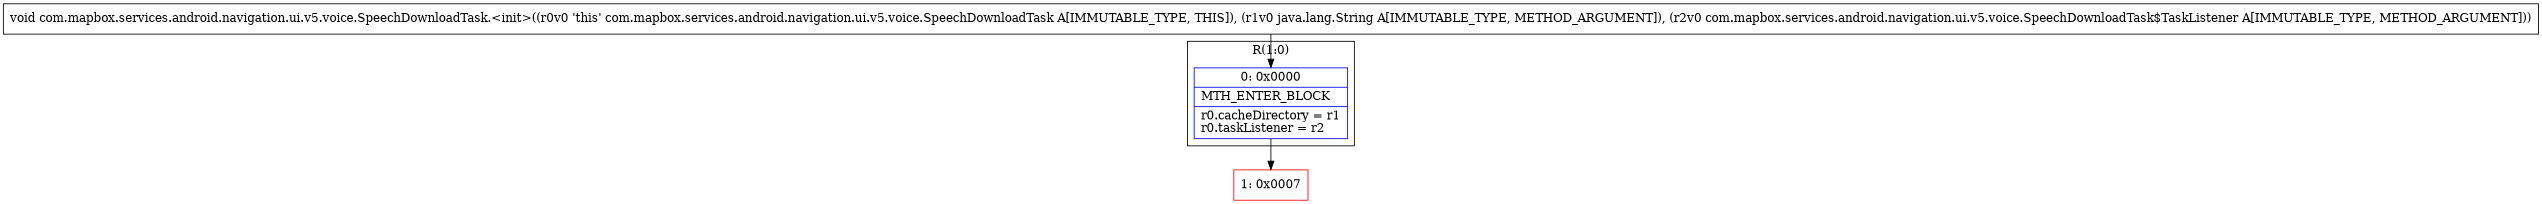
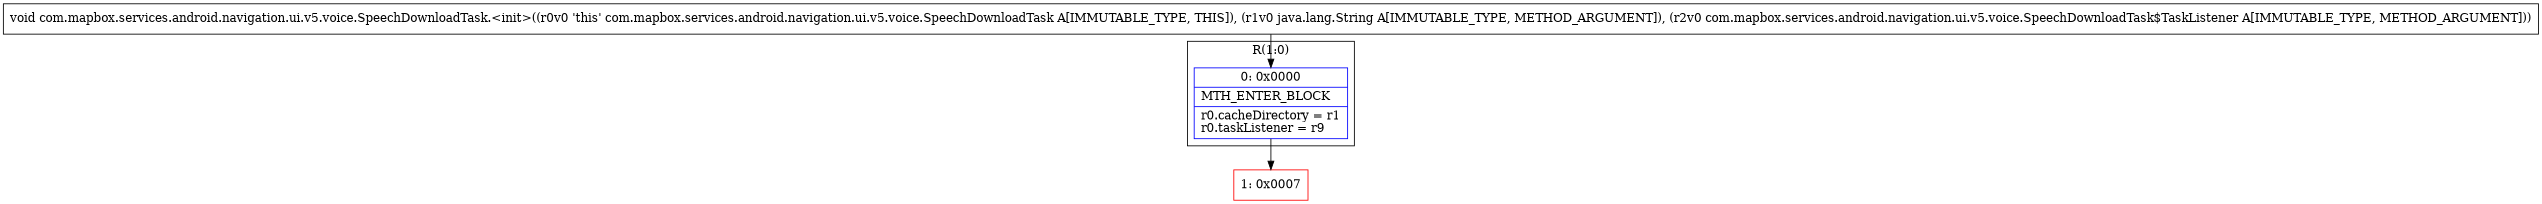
(1263, 129) -> (1263, 129)
